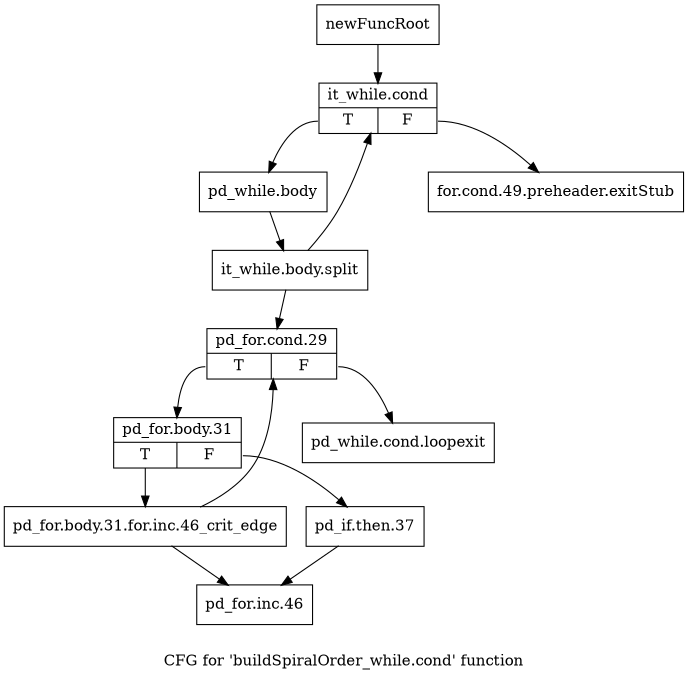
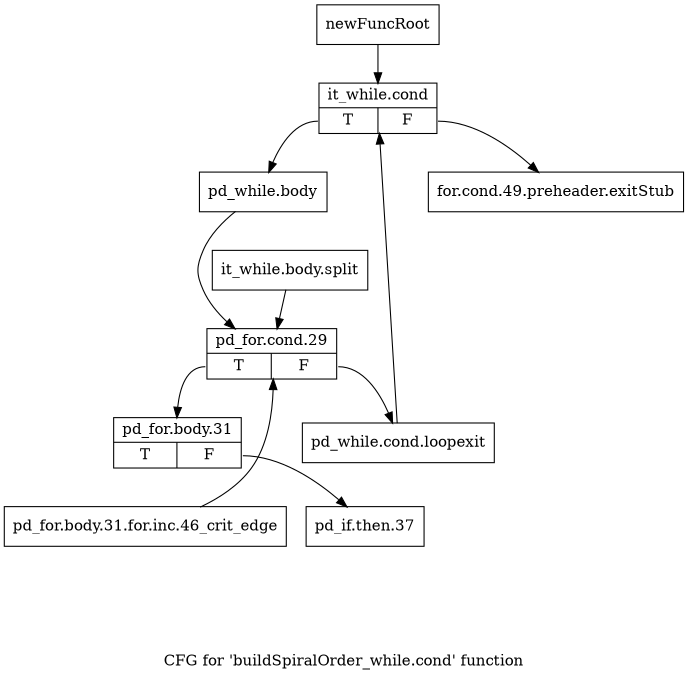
(343, 200) -> (389, 284)
(275, 226) -> (199, 265)
(145, 482) -> none
(255, 605) -> none
